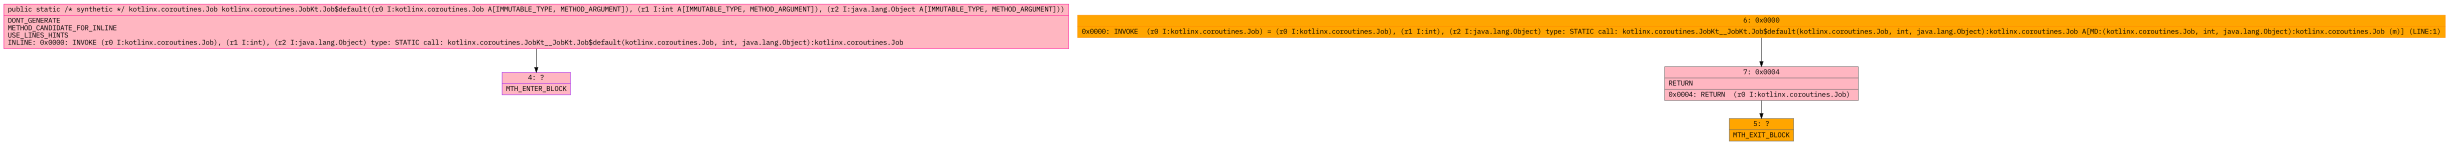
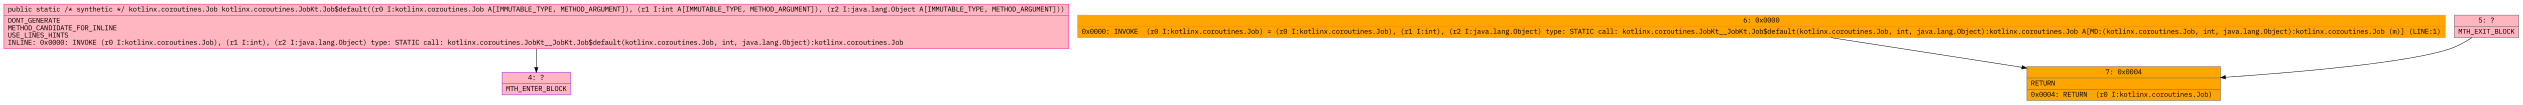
(1761, 84) -> (2124, 84)
(1761, 107) -> (2351, 66)
(1761, 130) -> (2486, 26)
